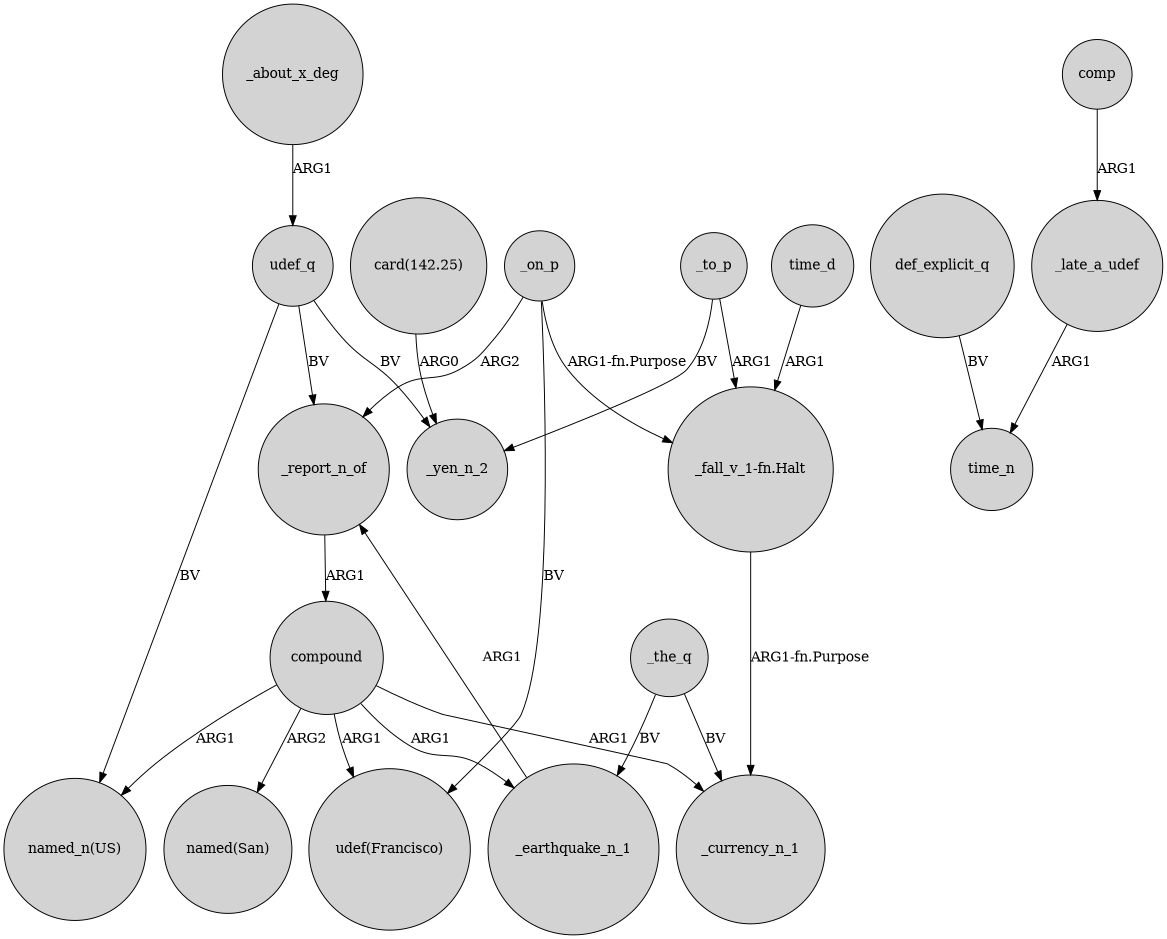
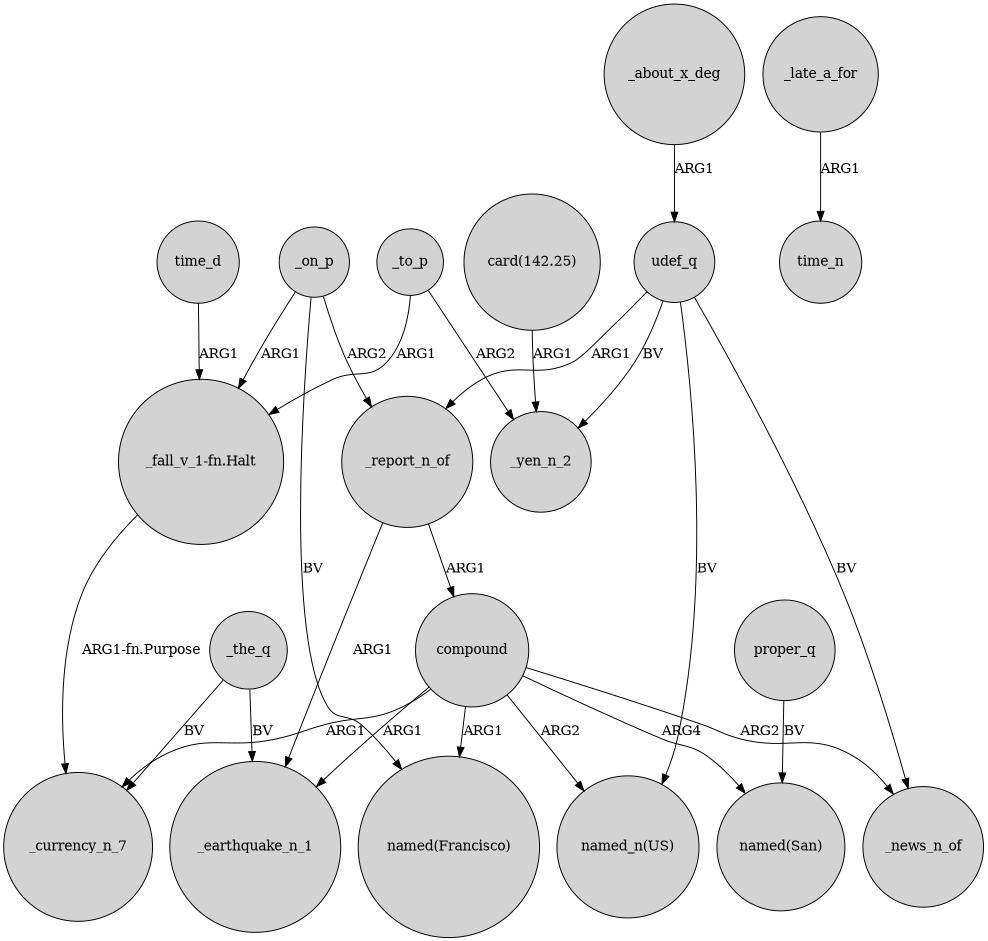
(1097, 74) -> none
(942, 266) -> none
(1097, 266) -> (821, 74)
(318, 362) -> (611, 355)
(439, 362) -> (553, 355)
(627, 362) -> (281, 355)
(707, 362) -> (496, 355)
none -> (785, 650)
(446, 655) -> (335, 640)
(216, 739) -> (561, 732)
(307, 739) -> (682, 732)
none -> (923, 847)
(390, 849) -> (449, 847)
(751, 849) -> (78, 847)
